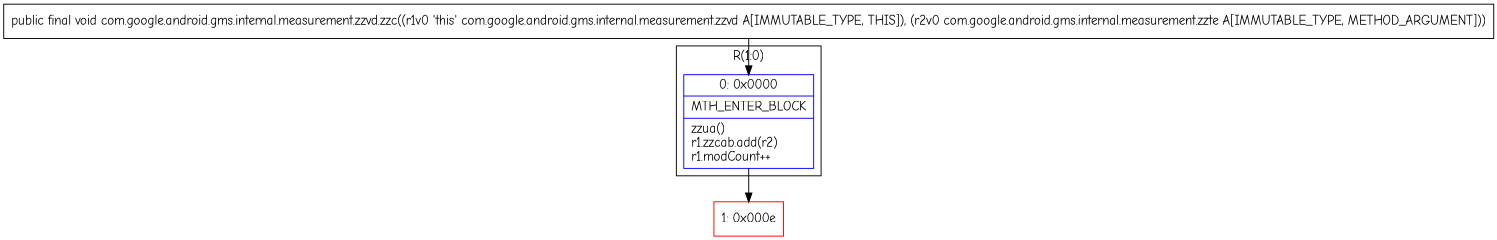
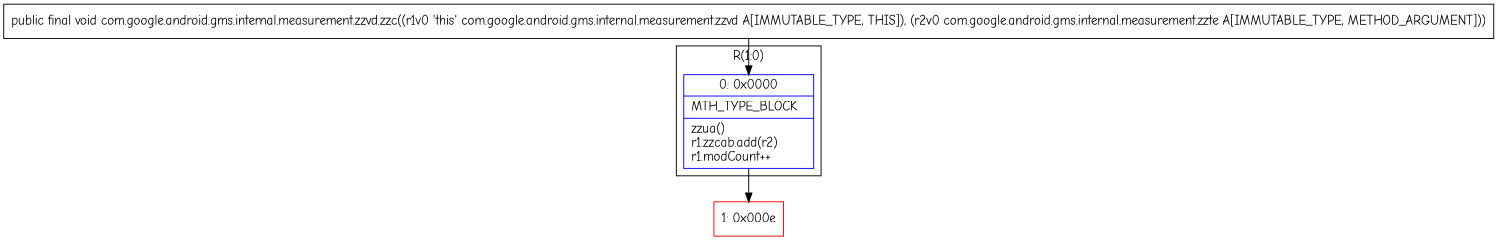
(749, 107) -> (745, 107)
